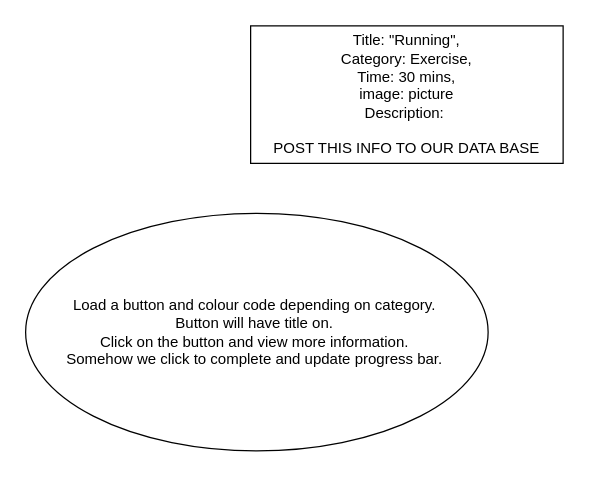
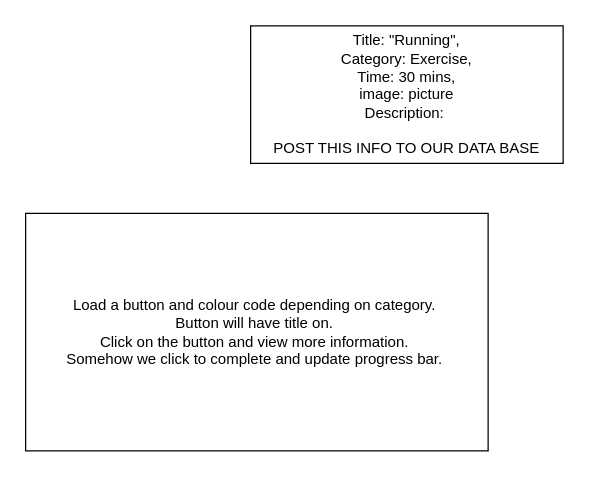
(257, 332) -> (257, 332)
